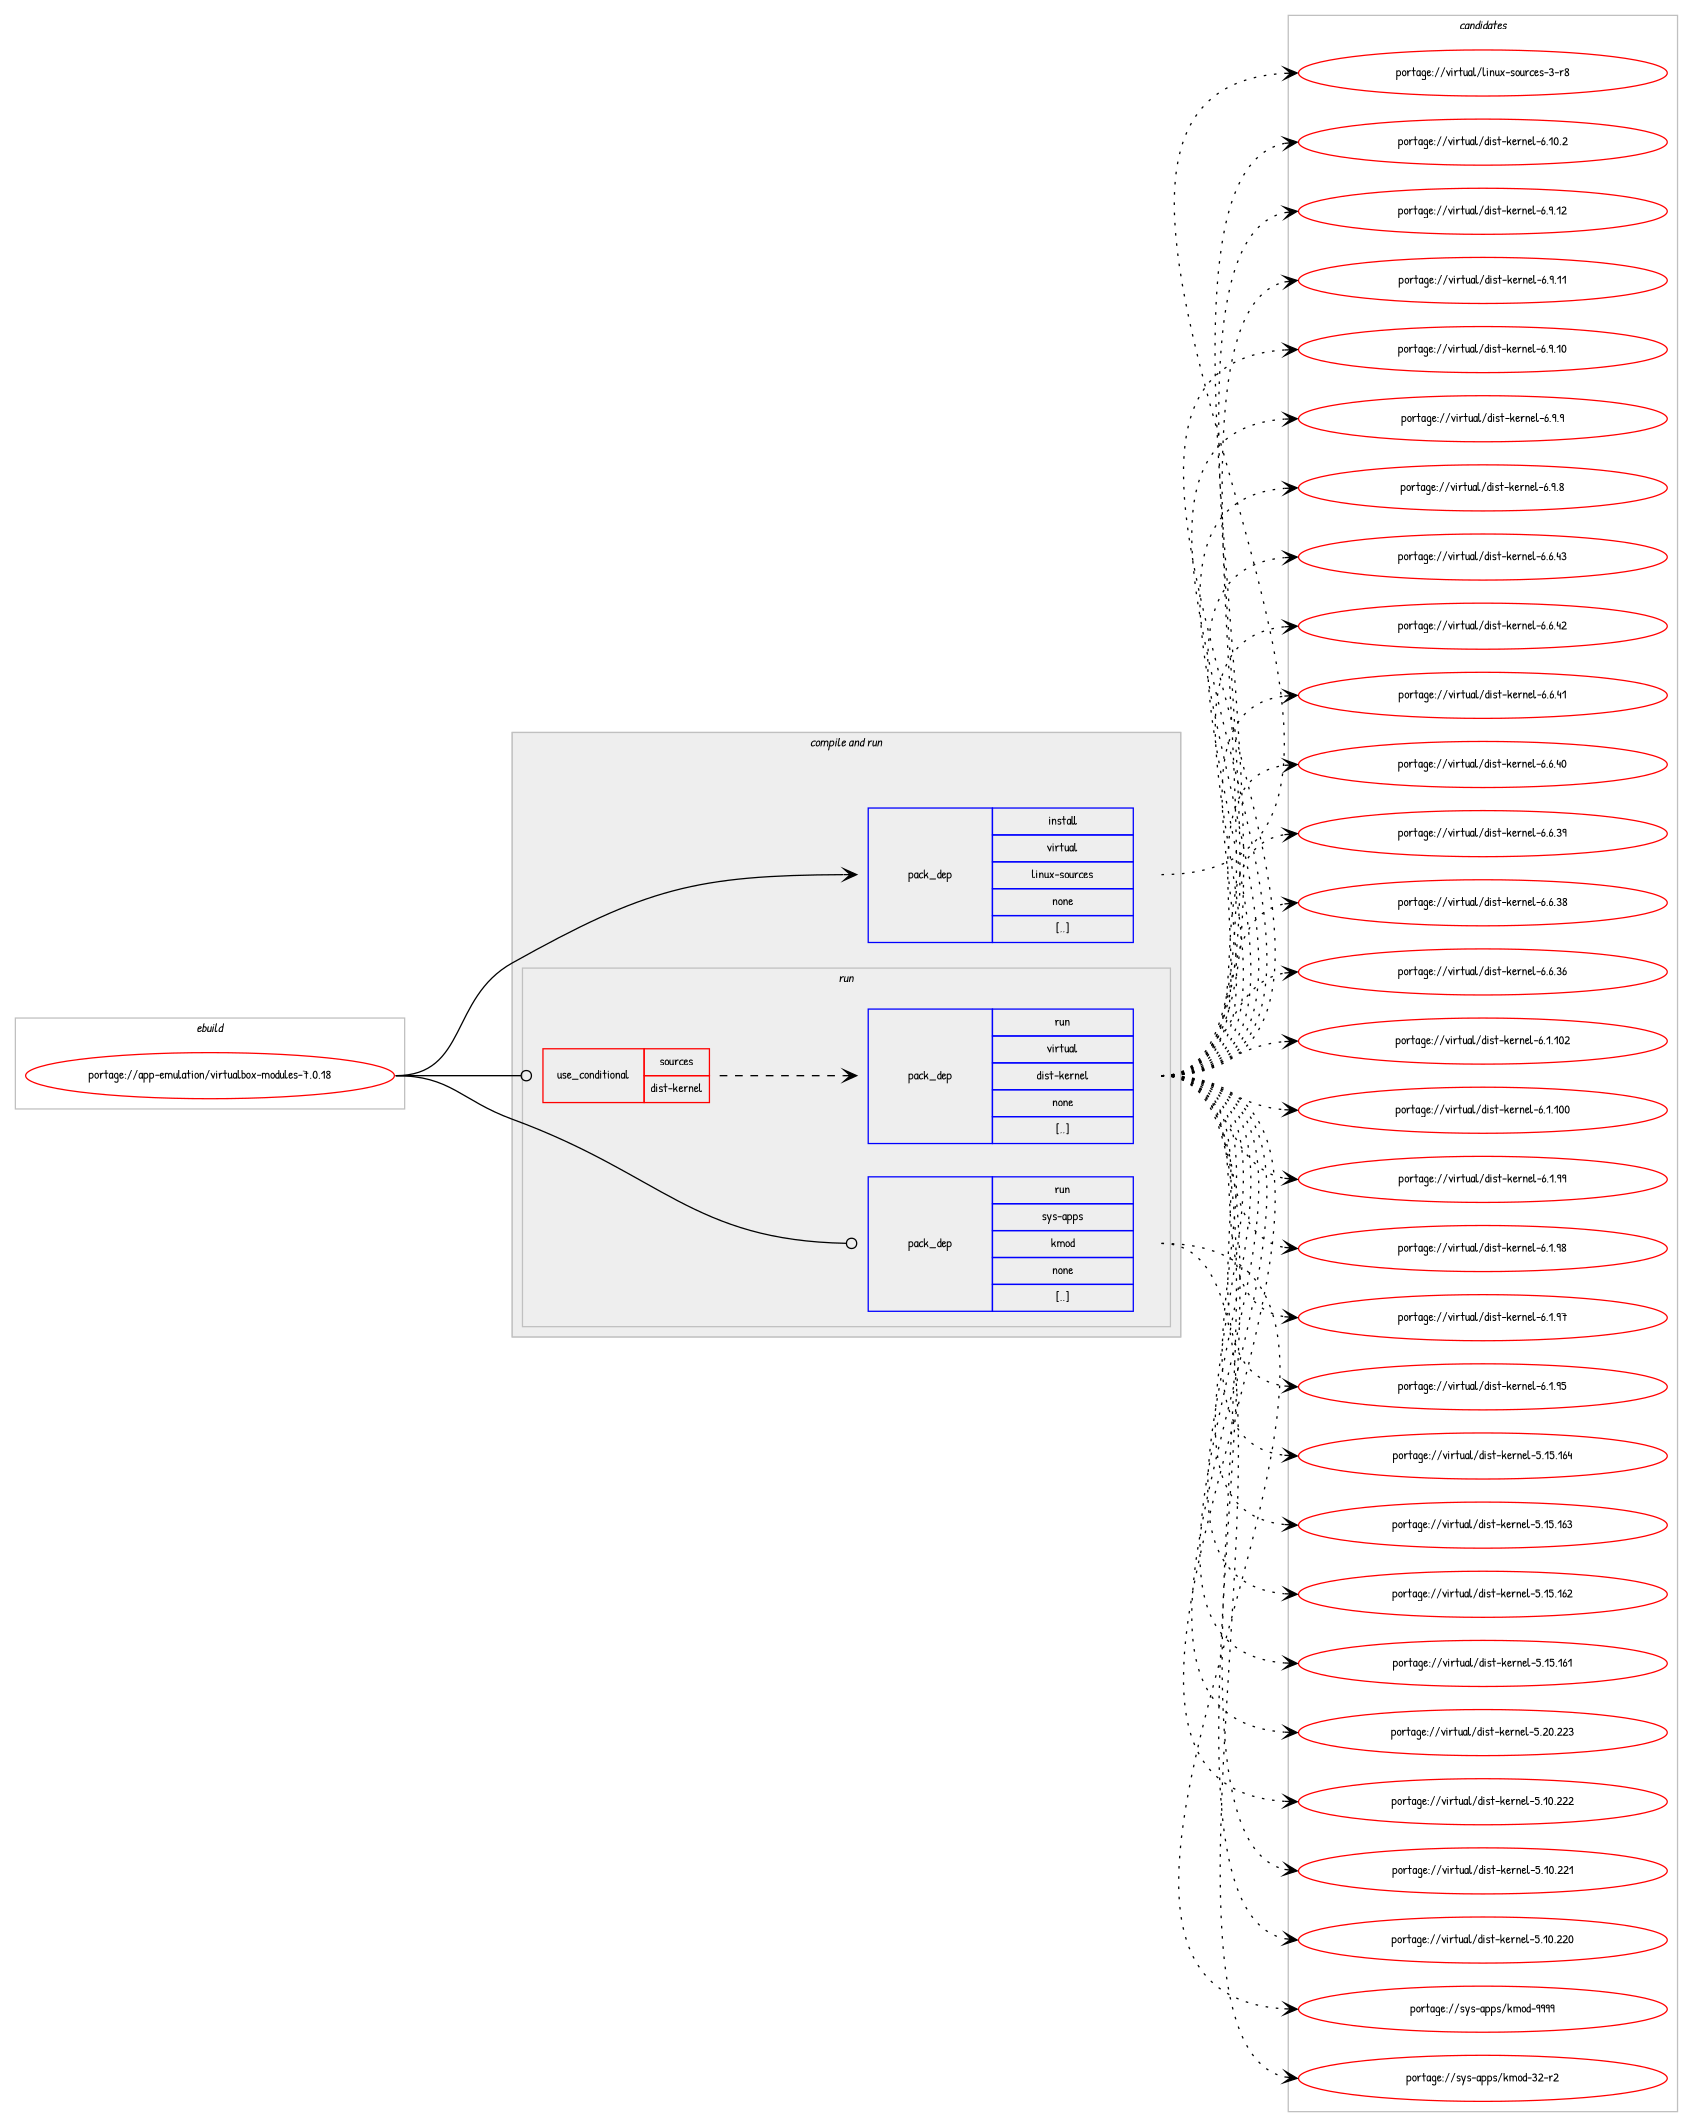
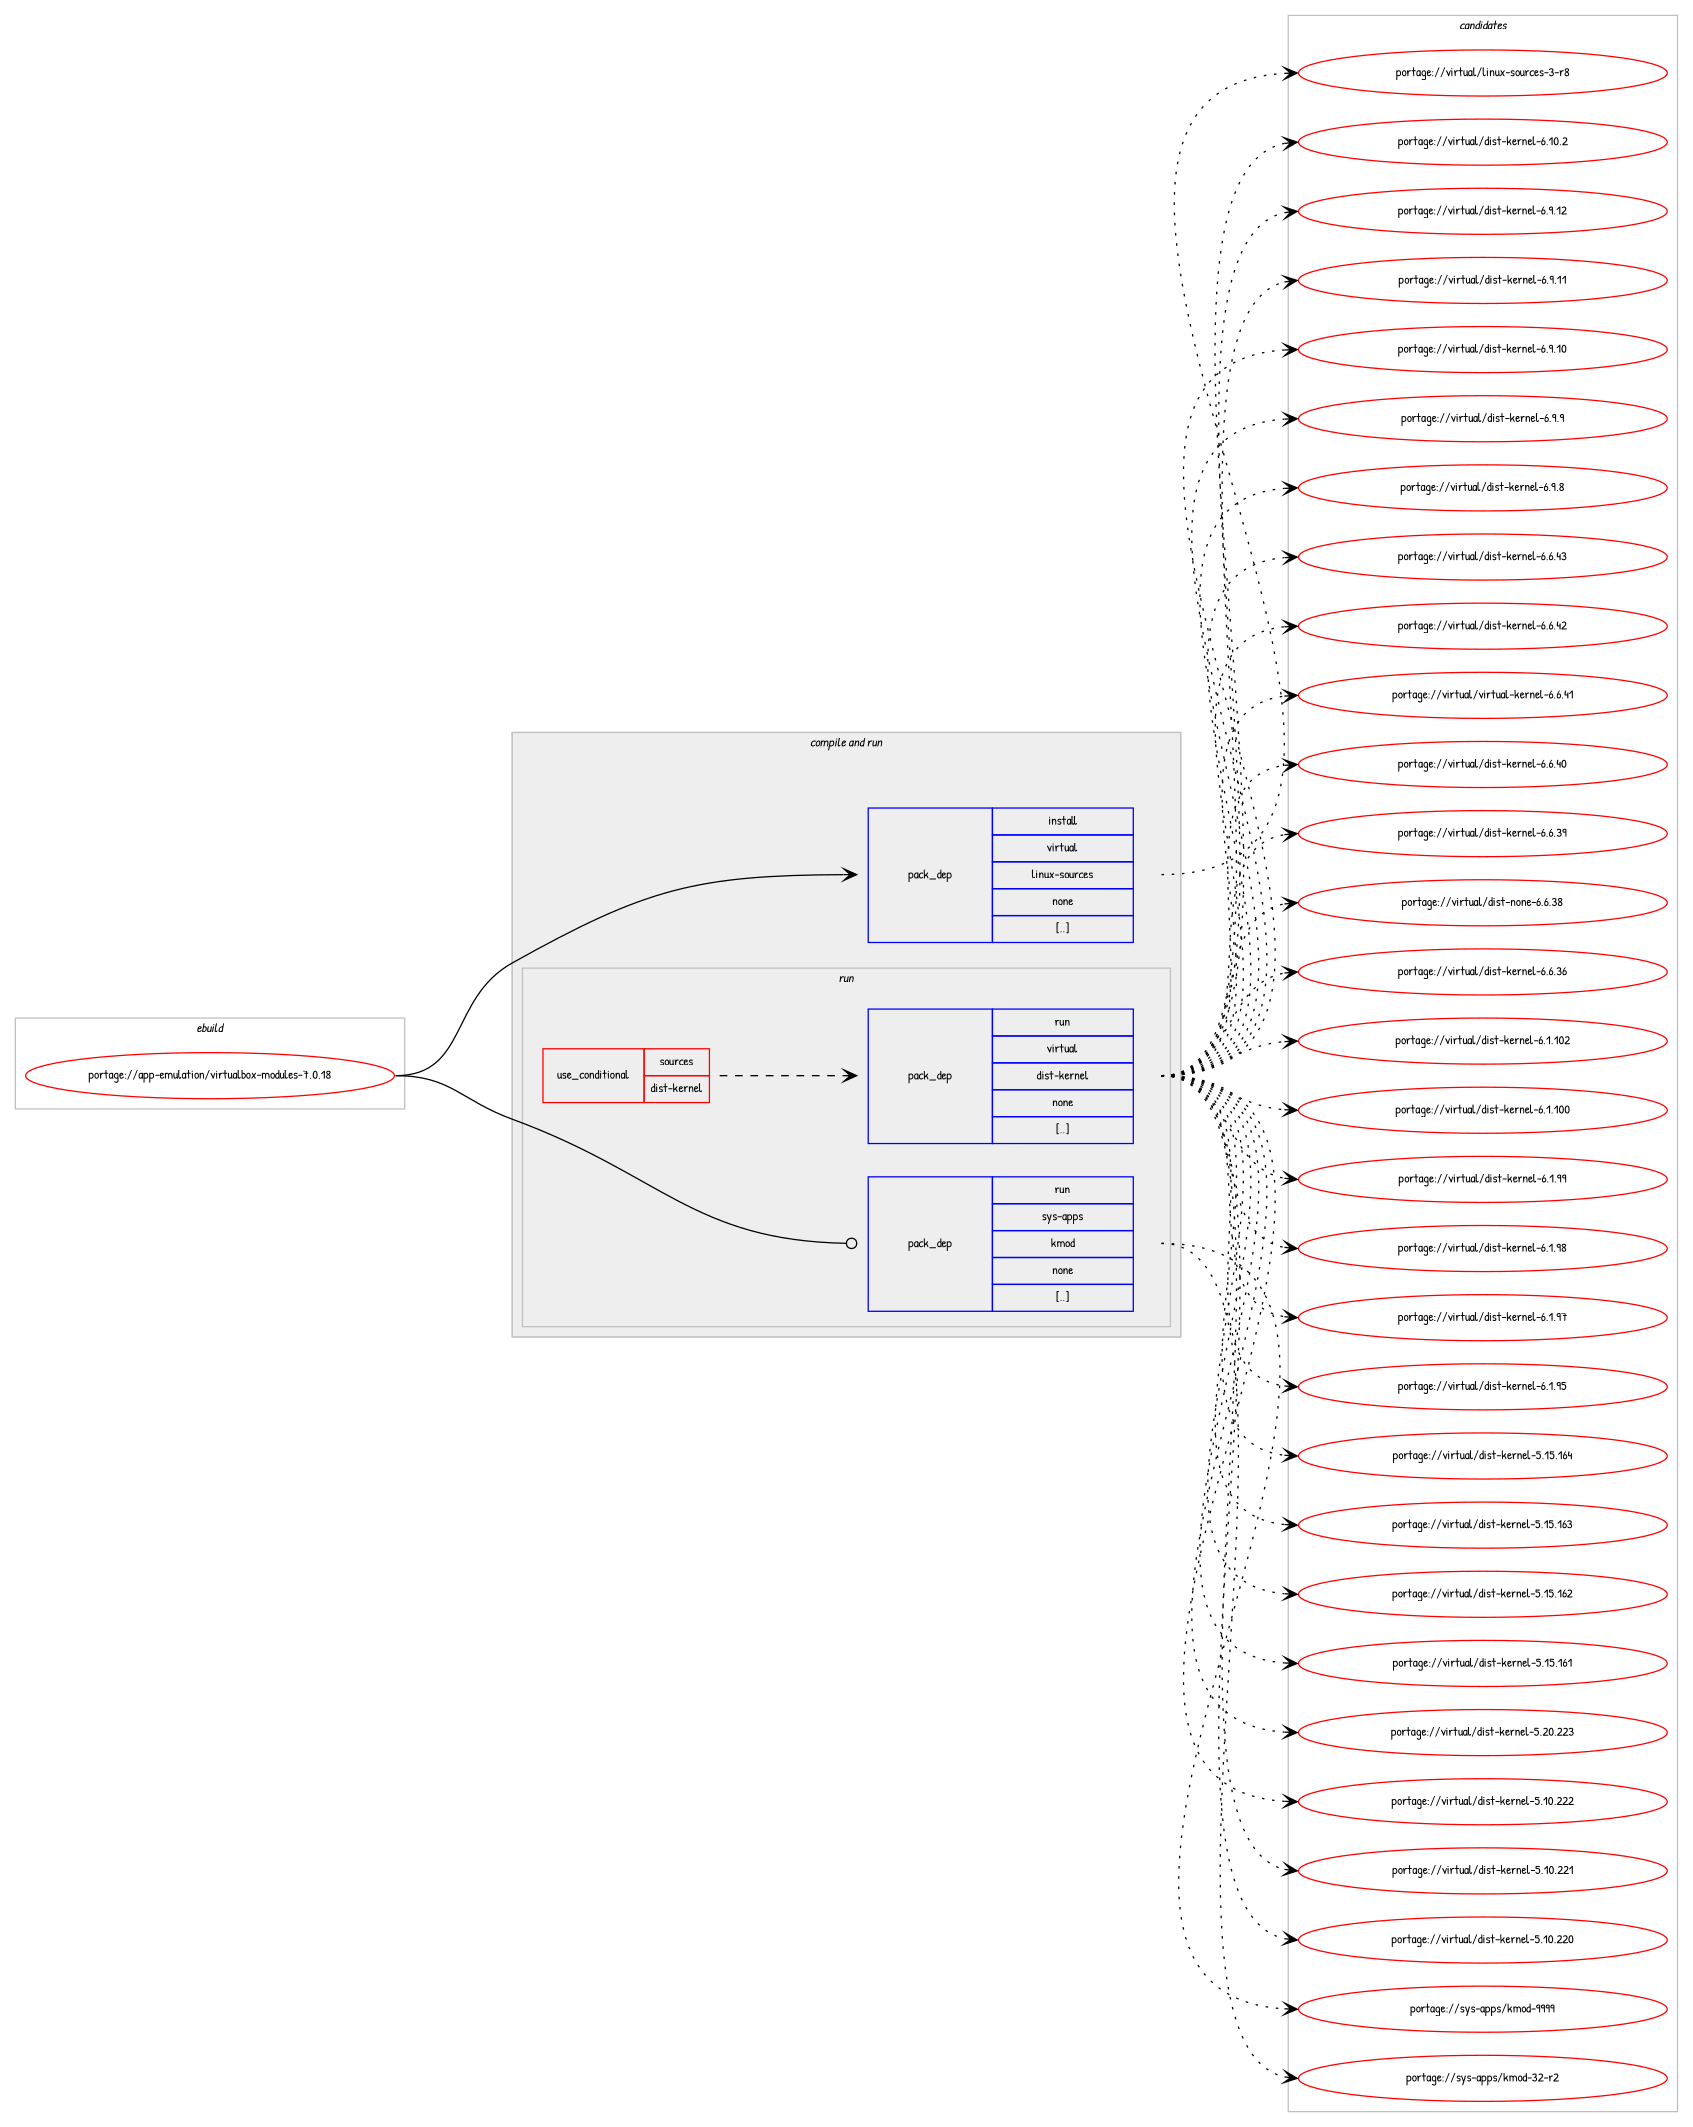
(1483, 695) -> (1483, 695)
(1483, 903) -> (1483, 903)
(458, 1076) -> none
